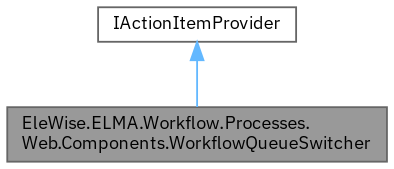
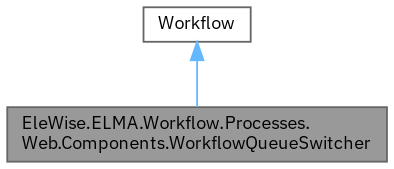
(197, 25) -> (197, 25)
